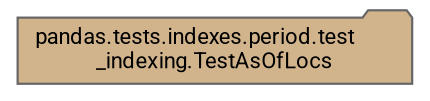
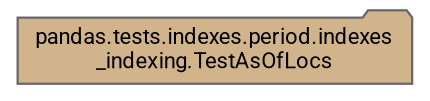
(215, 51) -> (215, 51)
